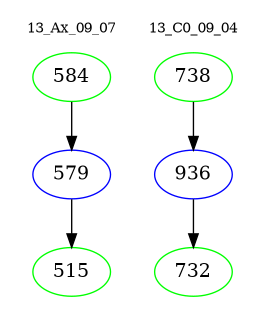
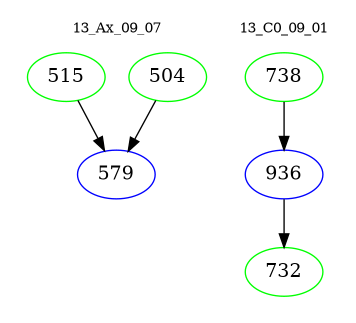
(193, 29) -> (284, 29)
(72, 77) -> (168, 77)
(72, 217) -> (88, 119)
